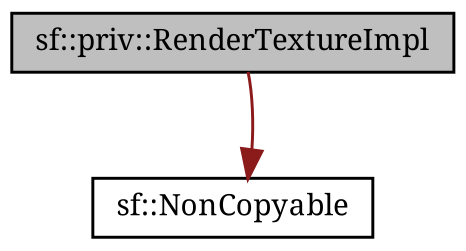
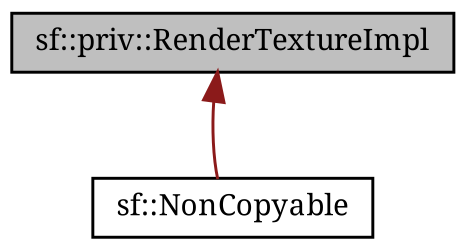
(252, 111) -> (213, 140)
